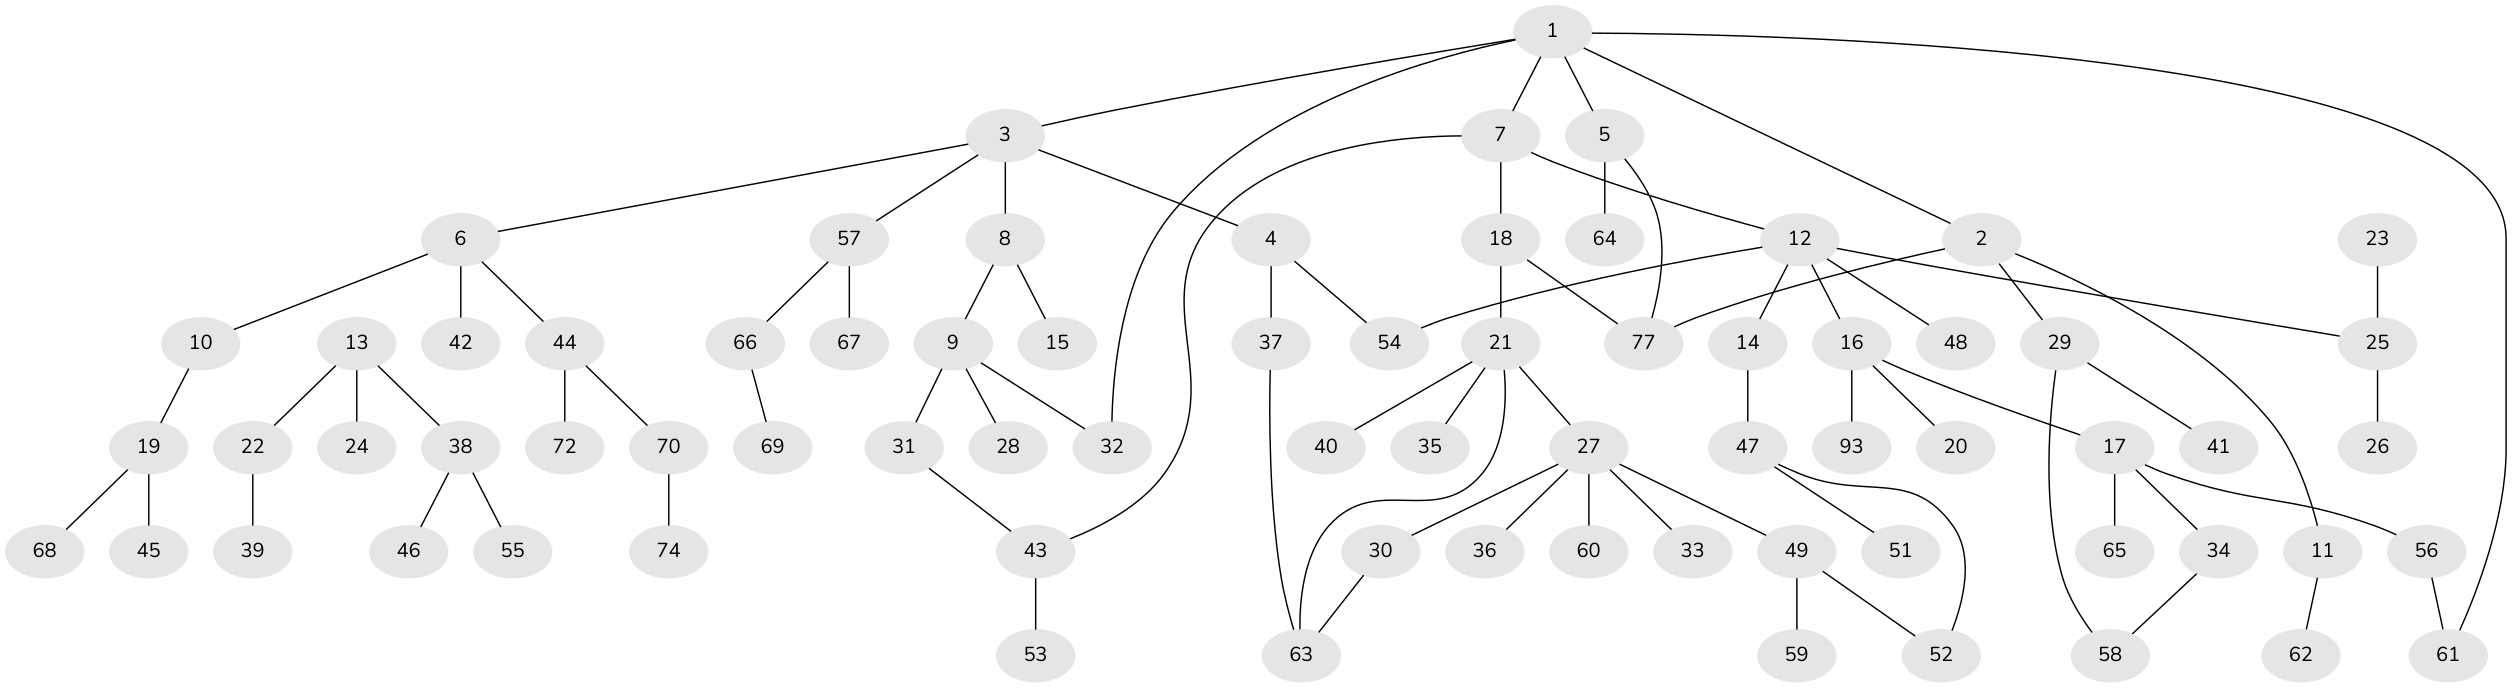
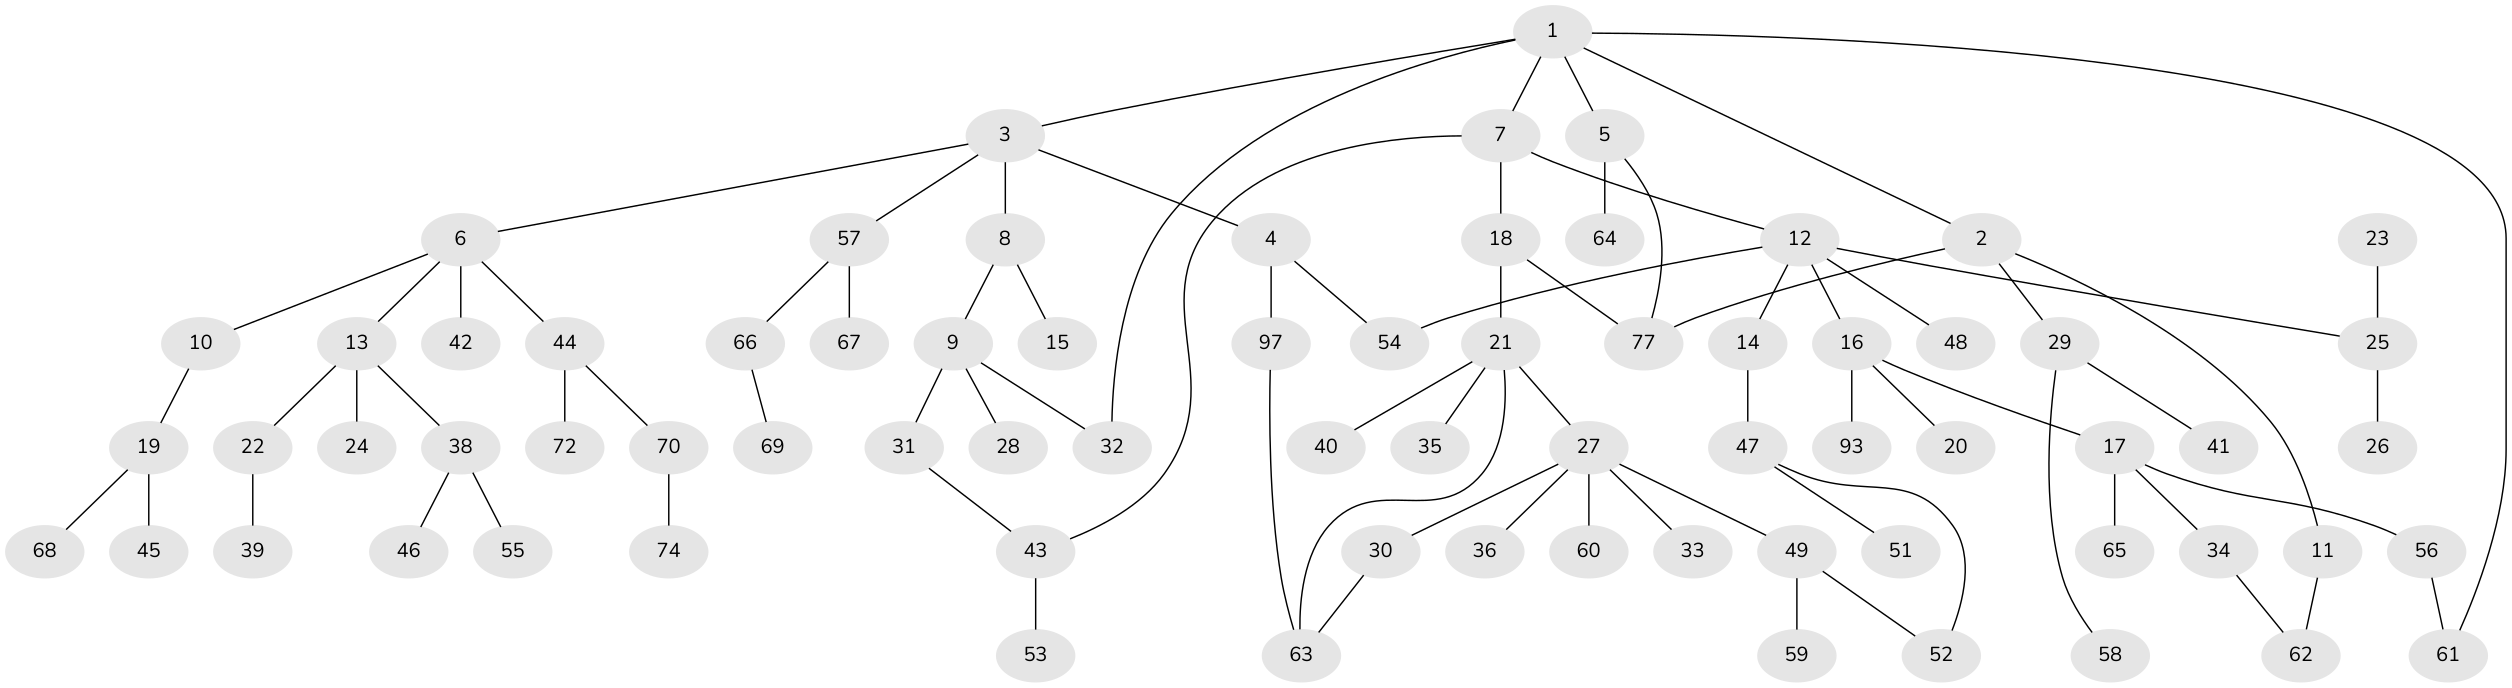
none -> (409, 292)
(1271, 344) -> (1271, 344)
(2165, 604) -> (2260, 604)
